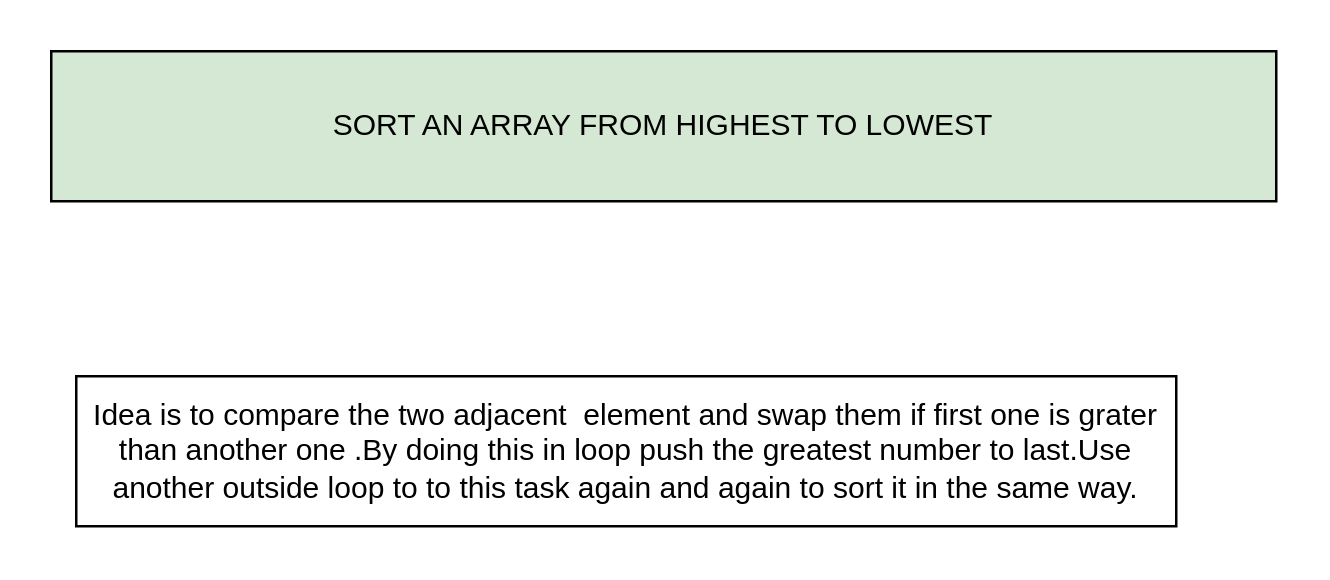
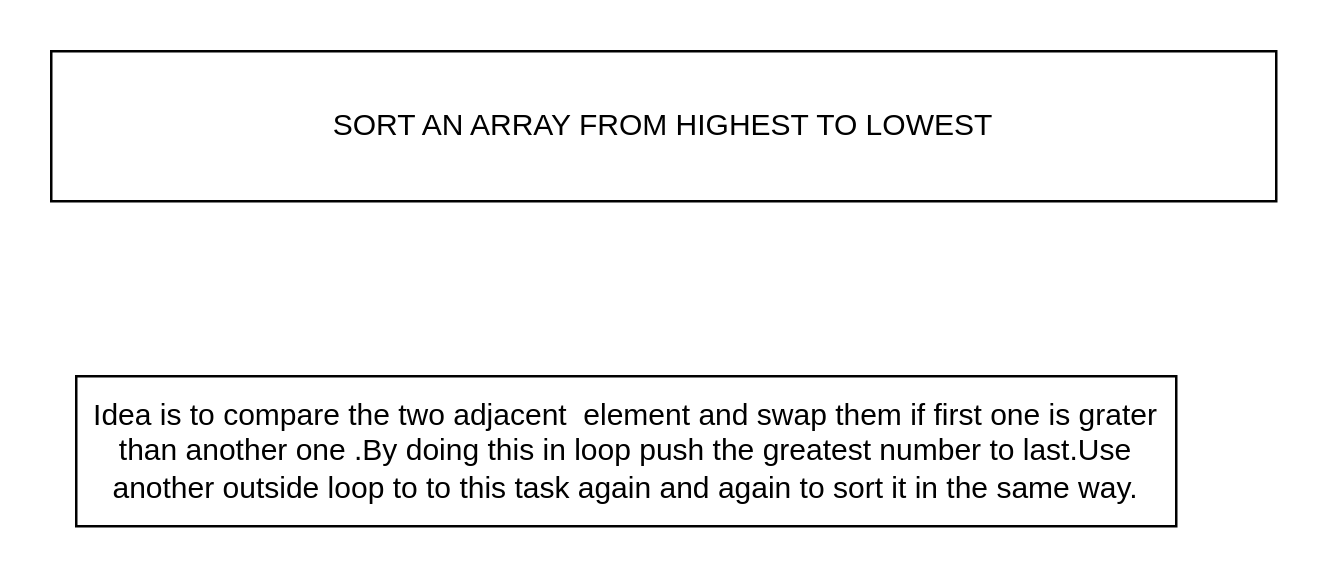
(664, 126) -> (664, 126)
